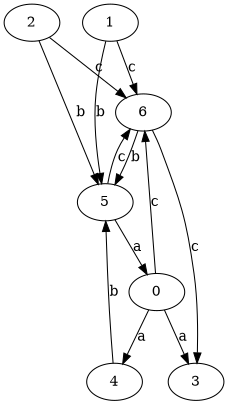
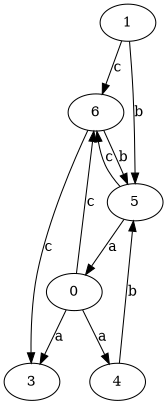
(32, 23) -> none
